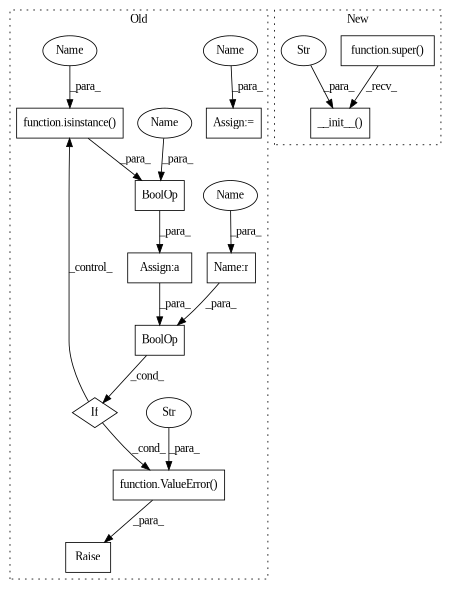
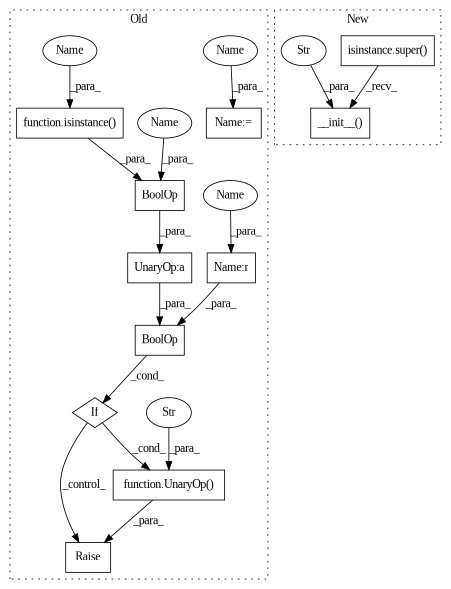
(388, 51) -> (388, 51)
(234, 123) -> (234, 123)
(160, 268) -> (160, 268)
(69, 276) -> (61, 477)
(169, 485) -> (169, 485)
